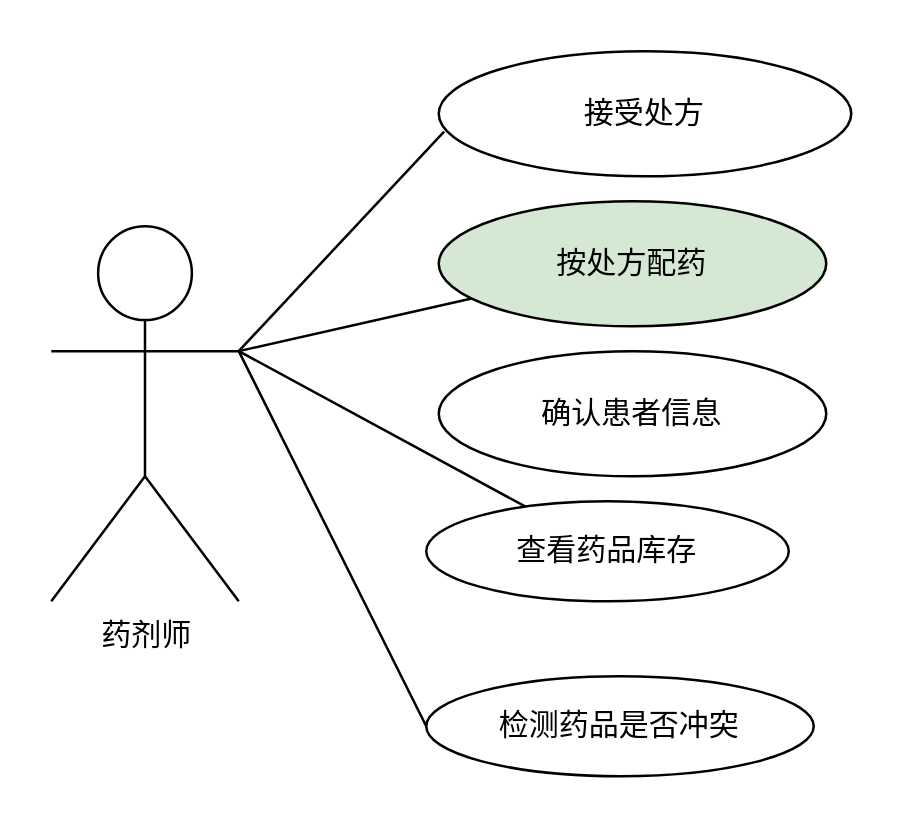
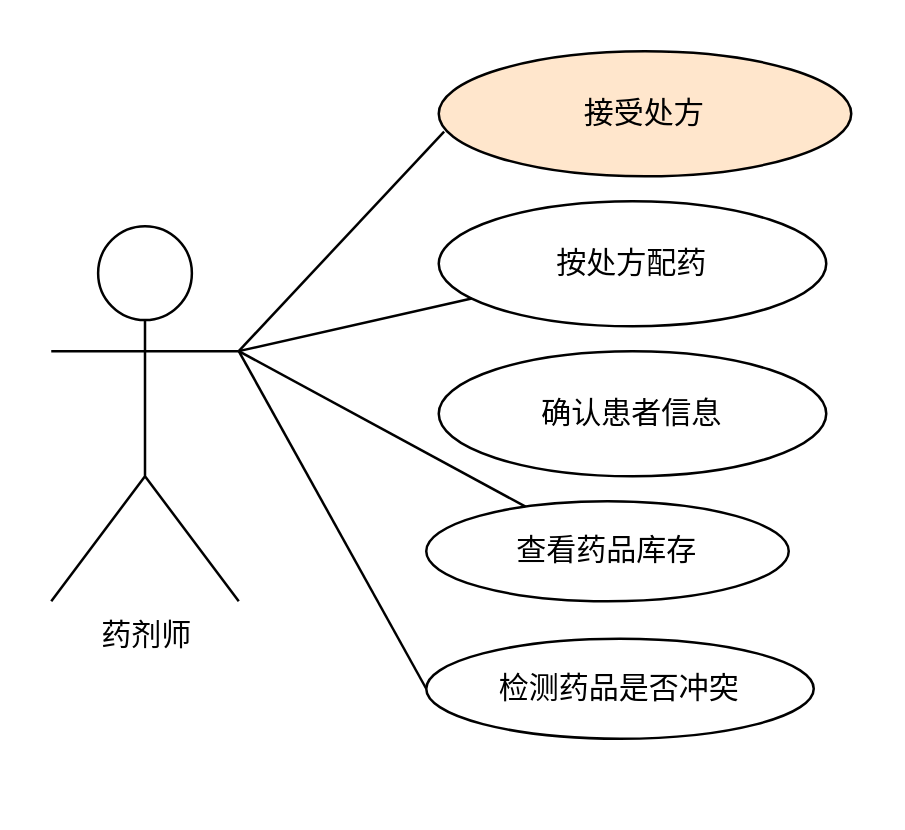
(645, 114) -> (645, 114)
(633, 264) -> (633, 264)
(620, 726) -> (620, 689)
